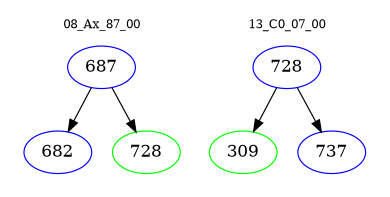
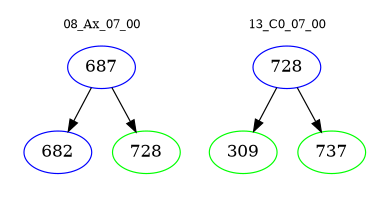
(102, 25) -> (102, 25)
(332, 152) -> (332, 152)
